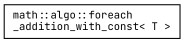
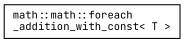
(92, 22) -> (92, 22)
